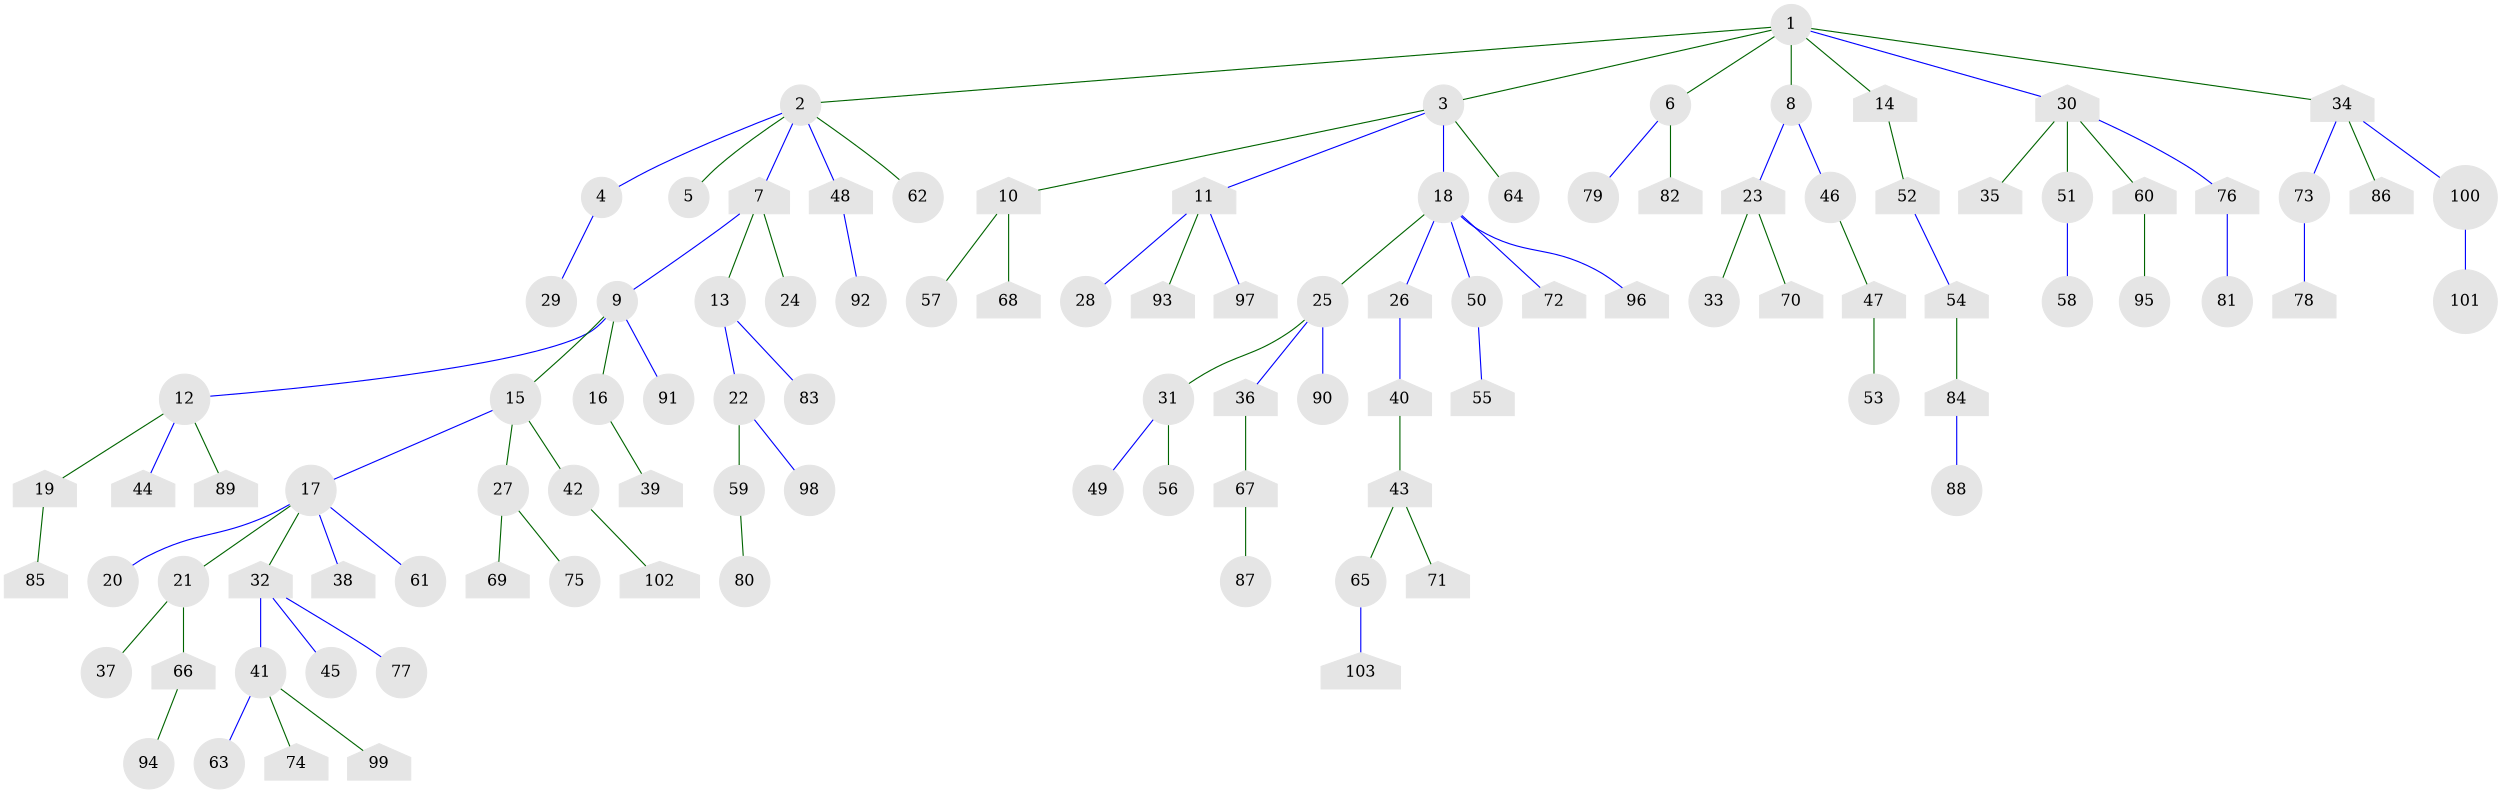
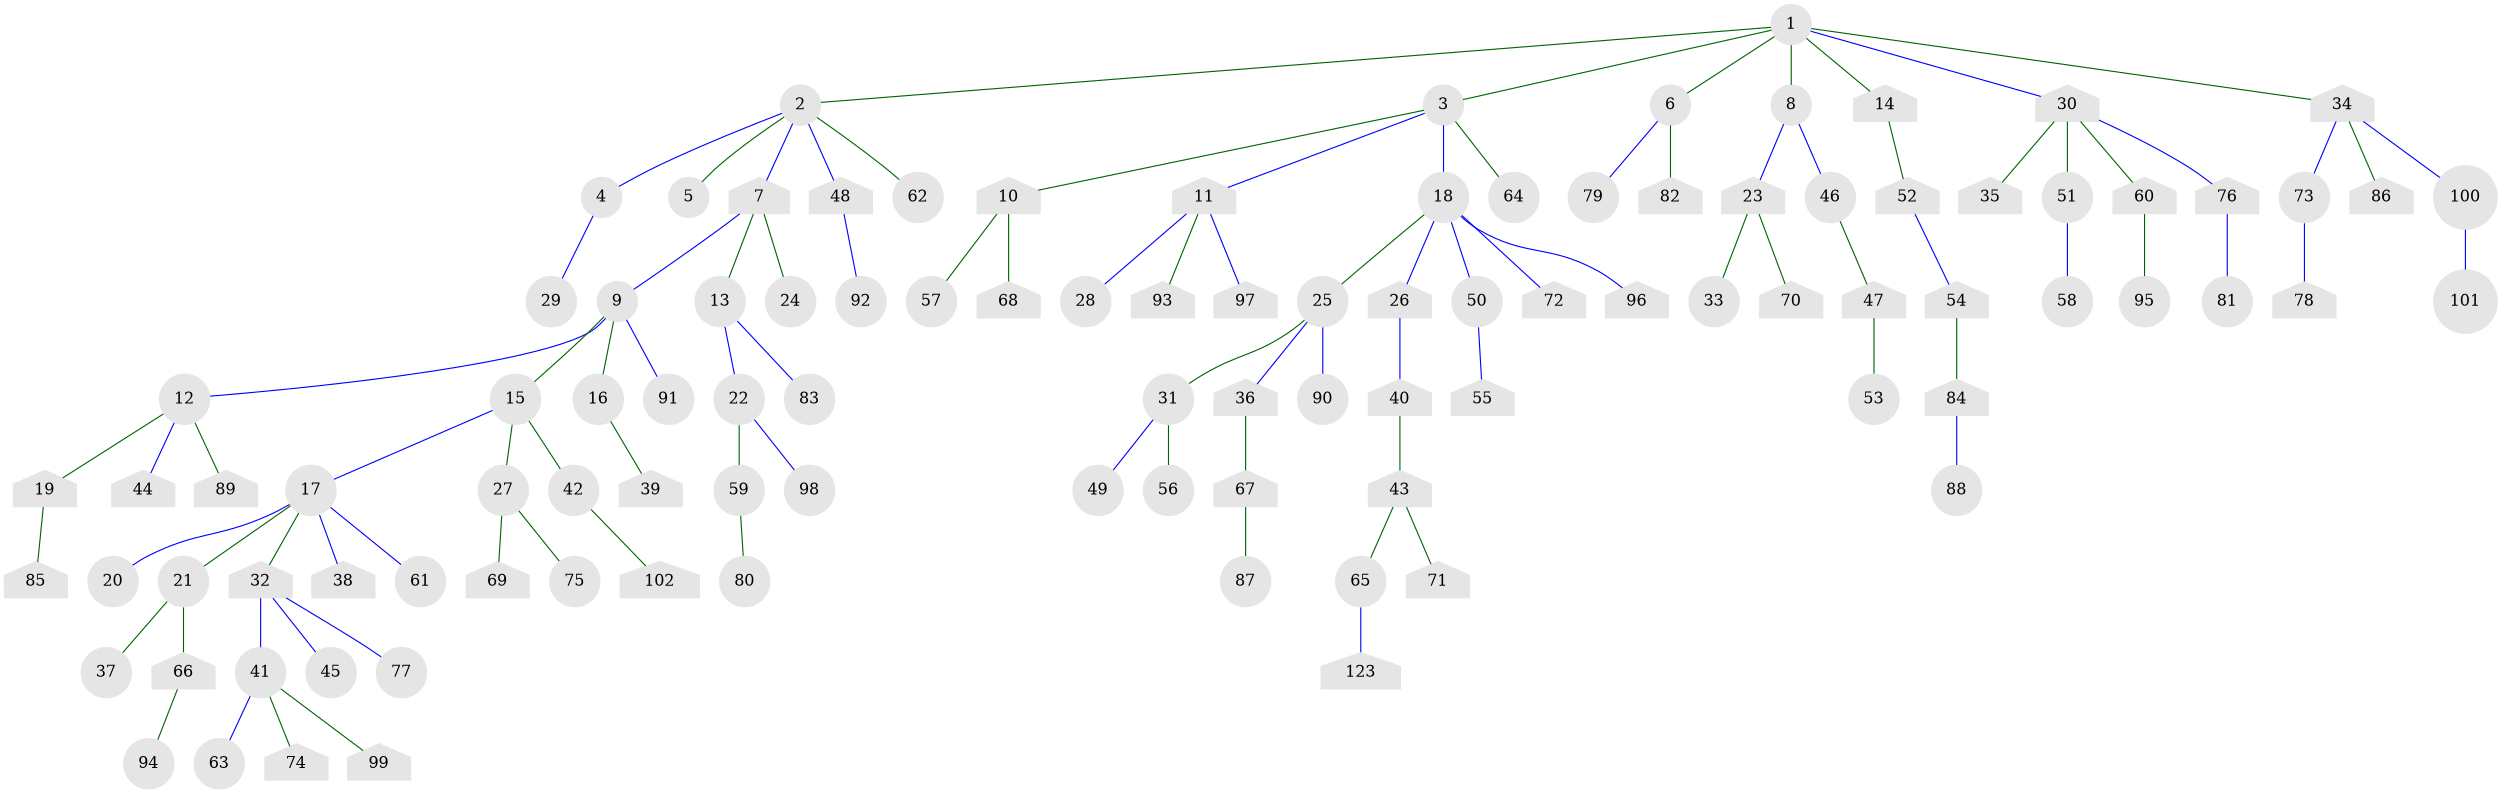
(1361, 673) -> (1361, 673)
